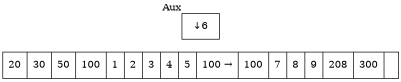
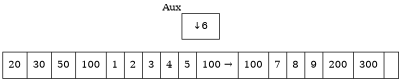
(338, 65) -> (338, 65)
